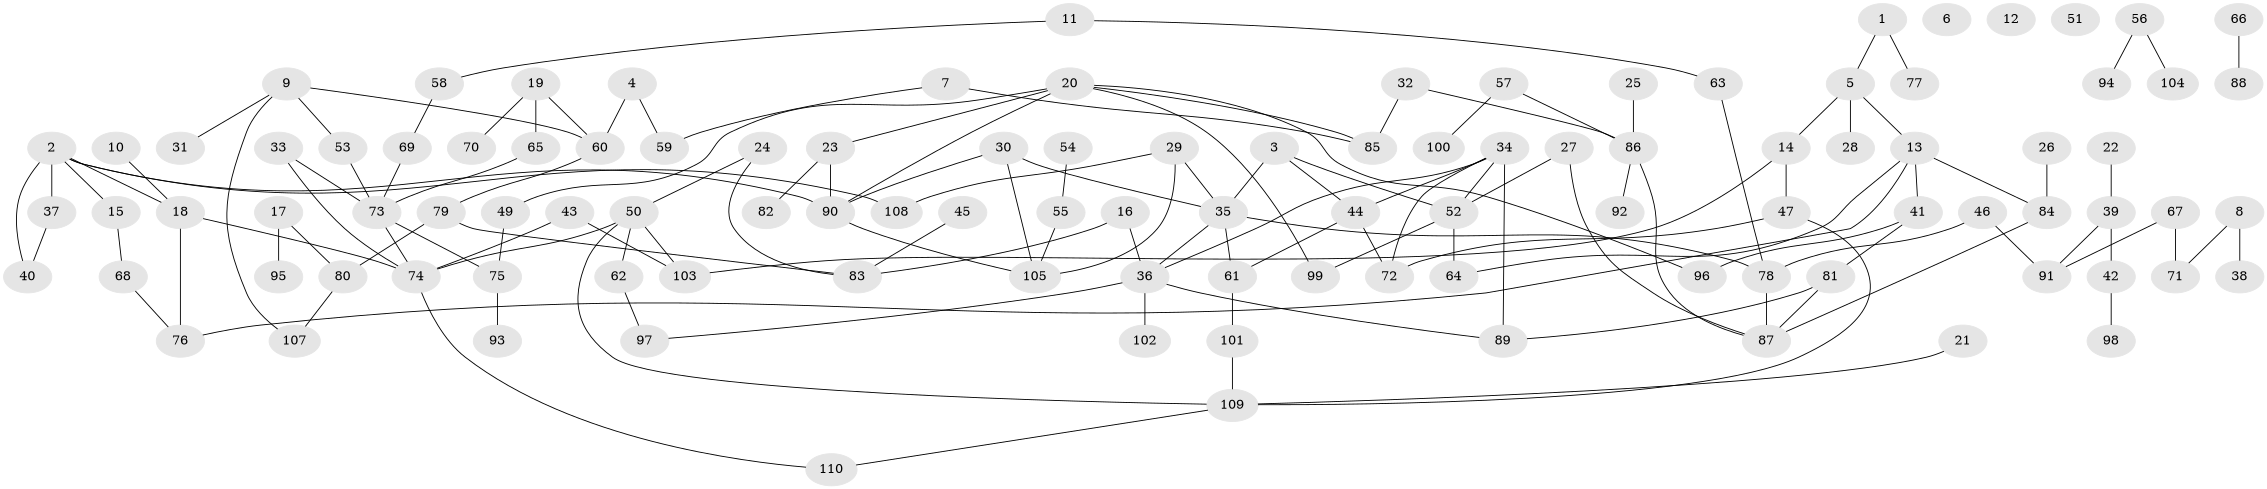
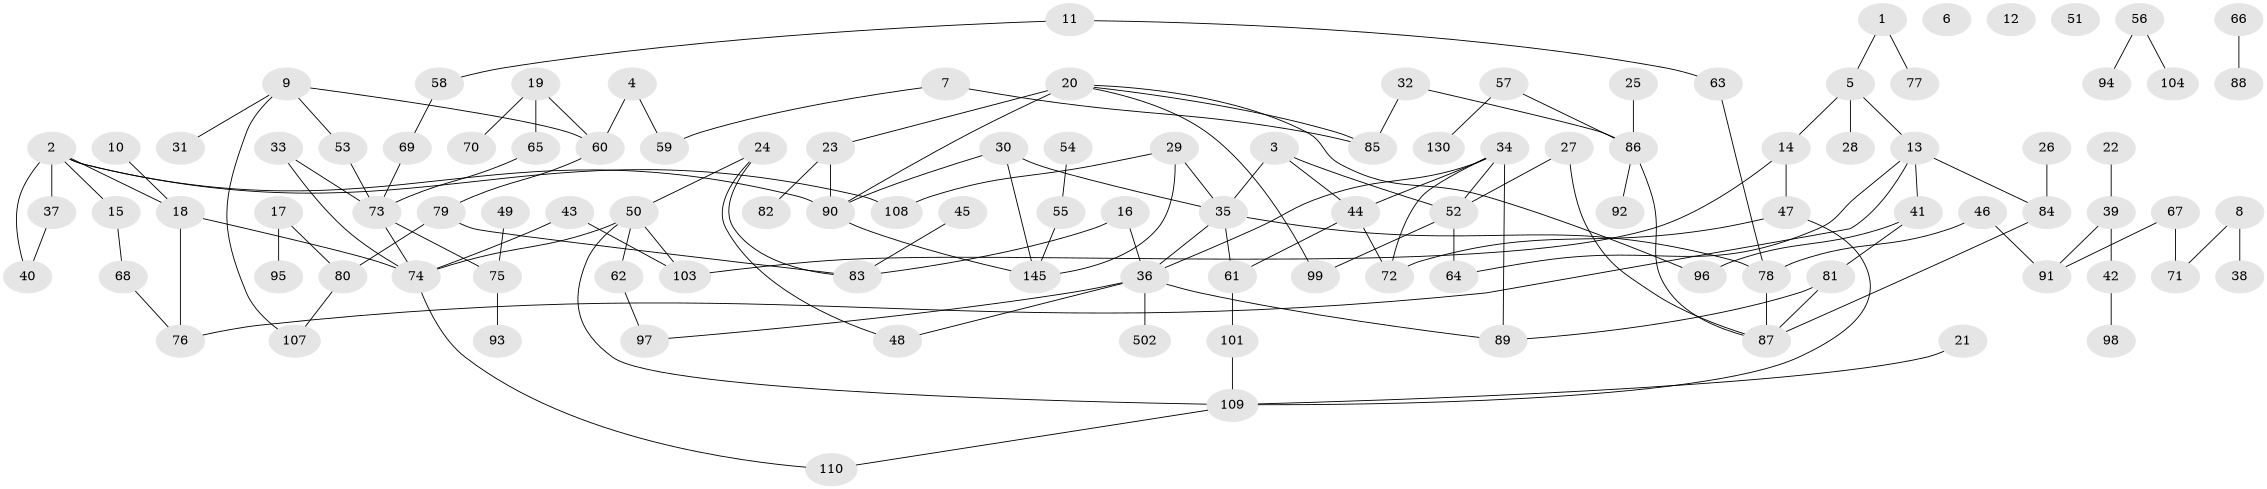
(737, 130) -> none
(1439, 148) -> (1439, 148)
(1035, 277) -> (1035, 277)
none -> (898, 341)
(1145, 341) -> (1145, 341)
